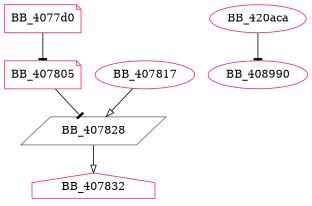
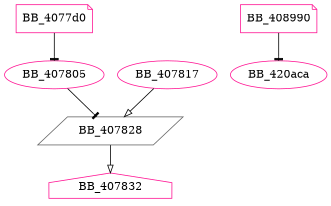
(258, 45) -> (279, 45)
(43, 75) -> (54, 75)
(258, 75) -> (279, 19)
